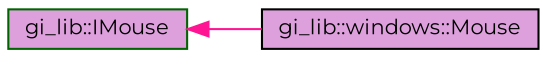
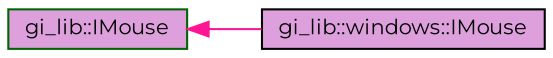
(400, 29) -> (403, 29)
